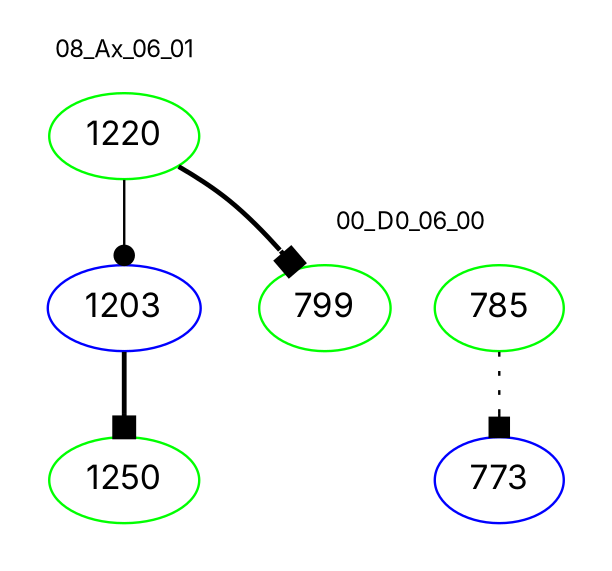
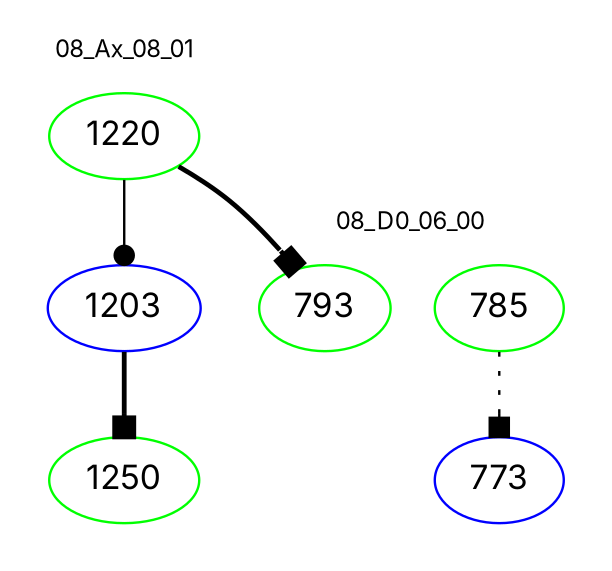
(124, 51) -> (124, 51)
(411, 223) -> (411, 223)
(325, 308) -> (325, 308)
